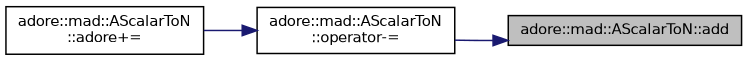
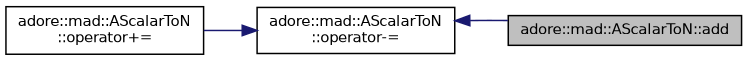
(105, 30) -> (105, 30)
(474, 40) -> (489, 20)
